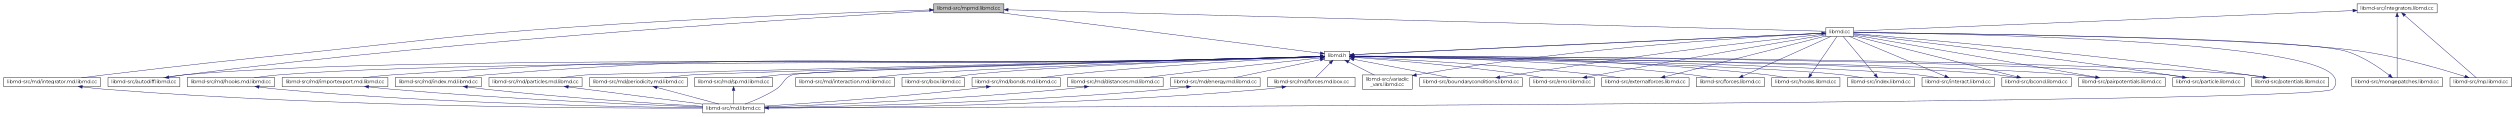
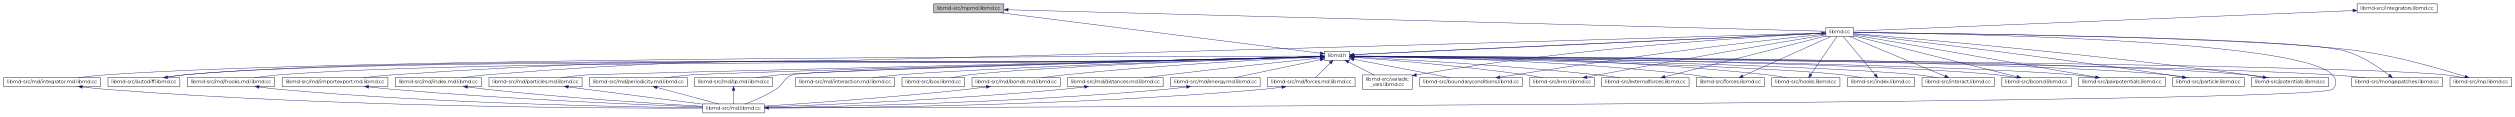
(505, 32) -> (730, 59)
(551, 38) -> (1121, 53)
(2397, 47) -> (1860, 62)
(2441, 47) -> (2131, 65)
(1311, 82) -> (1311, 82)
